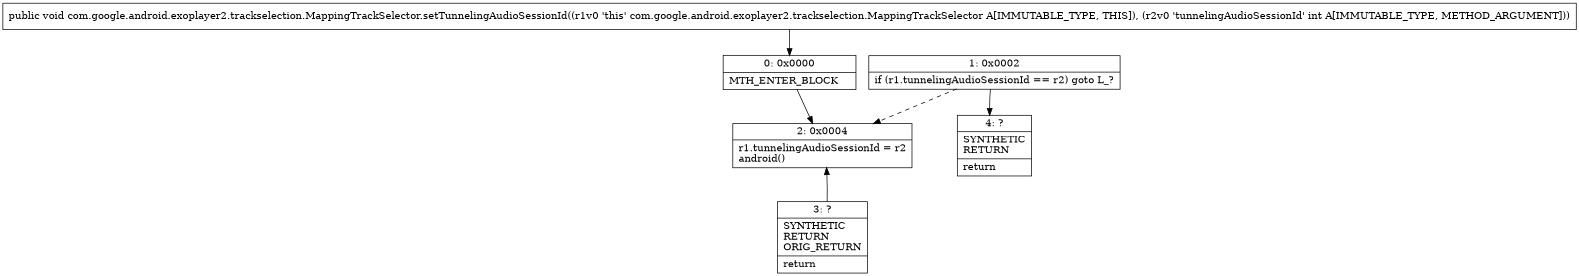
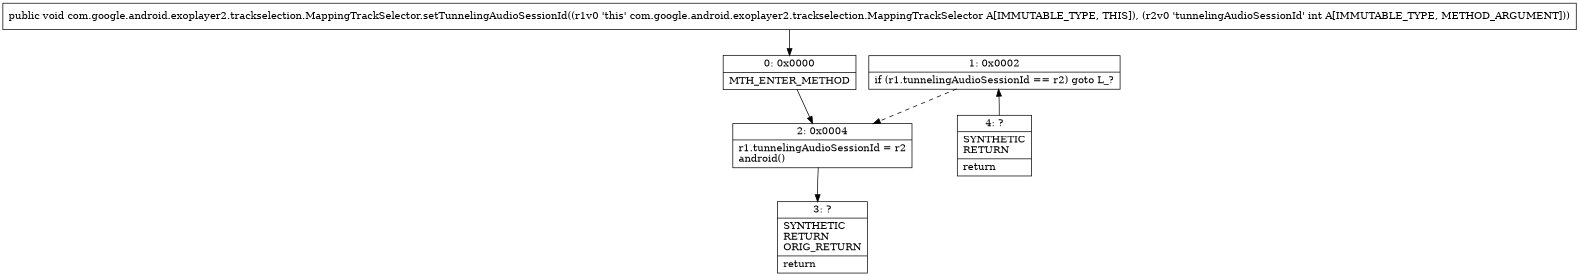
(784, 81) -> (790, 81)
(990, 99) -> (999, 106)
(827, 188) -> (818, 181)
